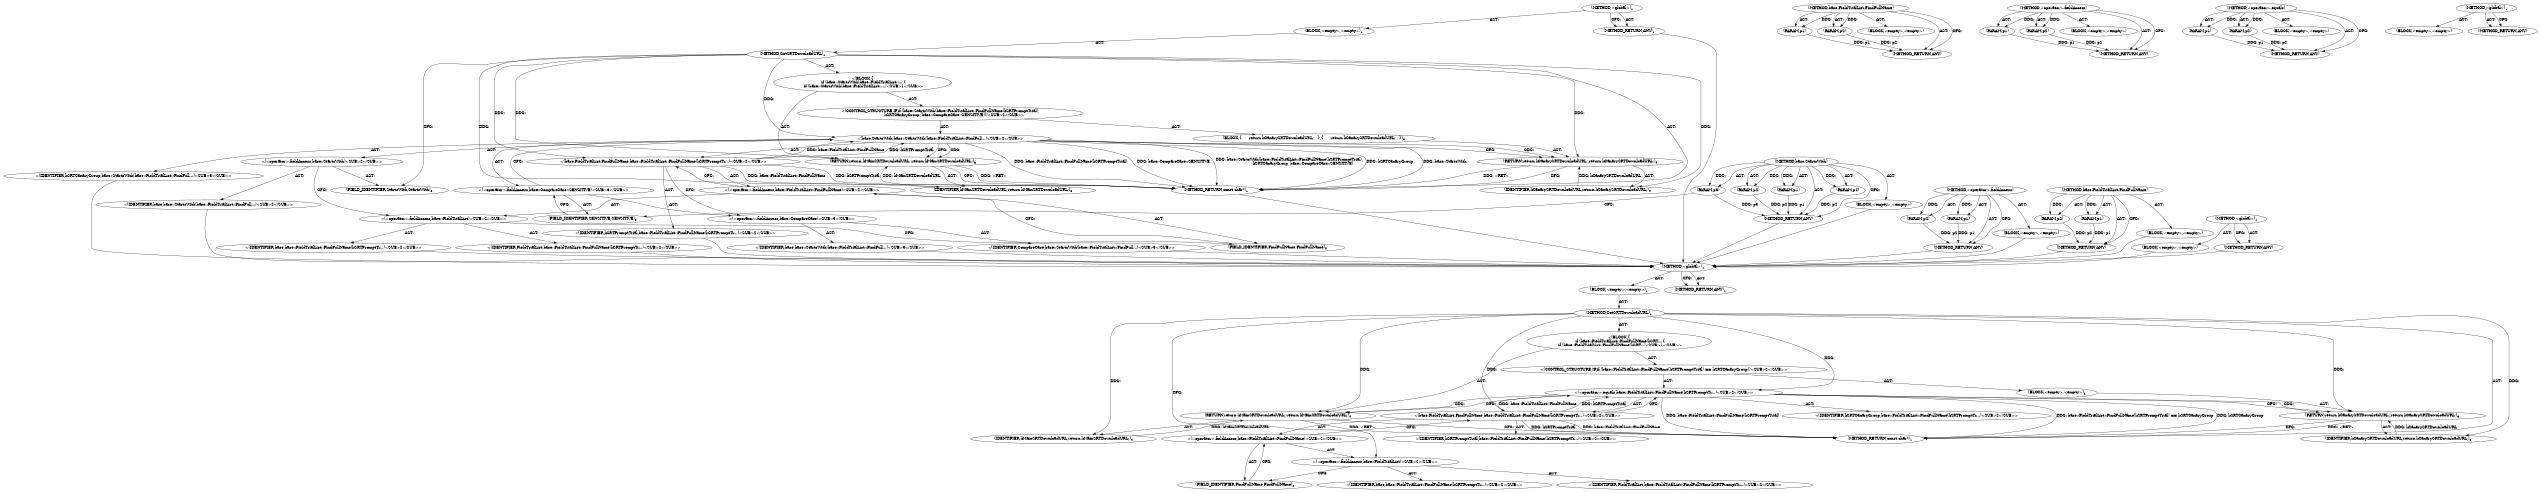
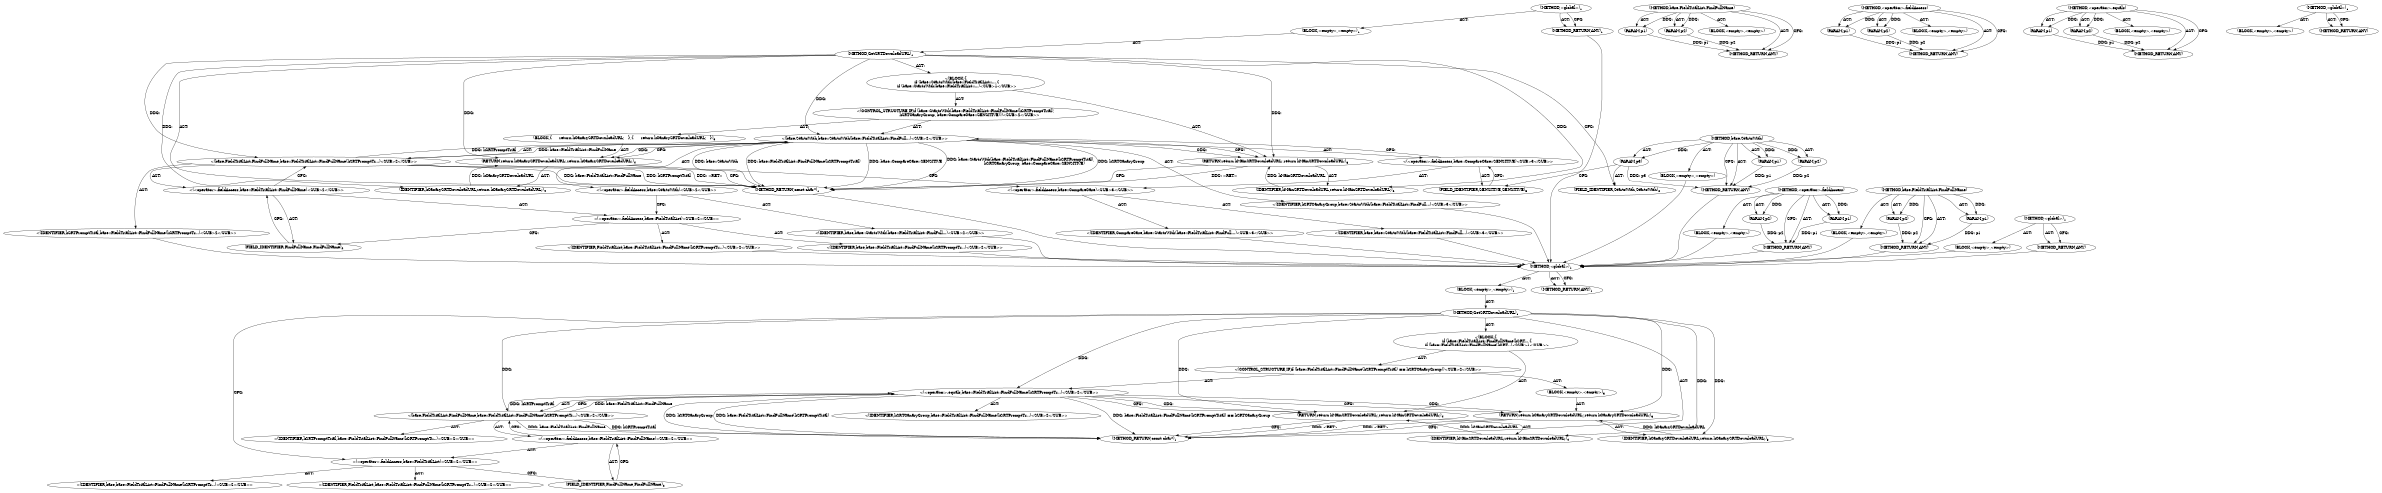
(354, 176) -> (1614, 173)
(1848, 190) -> none
